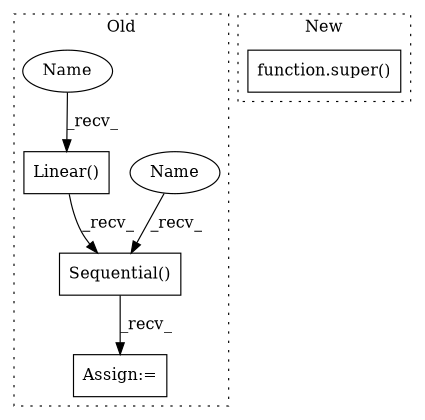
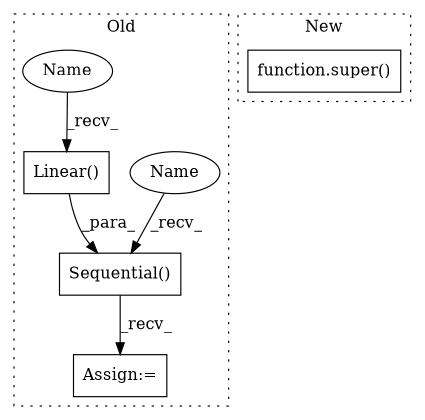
(108, 223) -> (108, 223)
